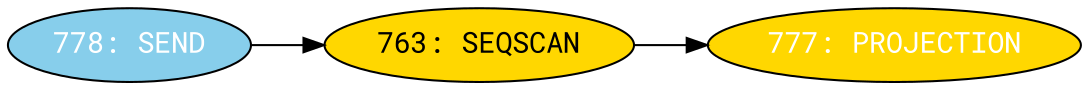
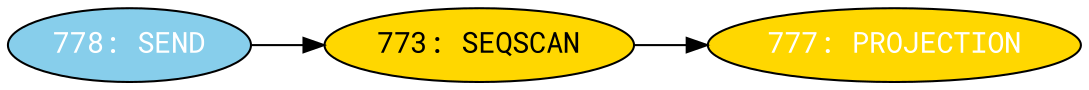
(479, 45) -> (479, 45)
